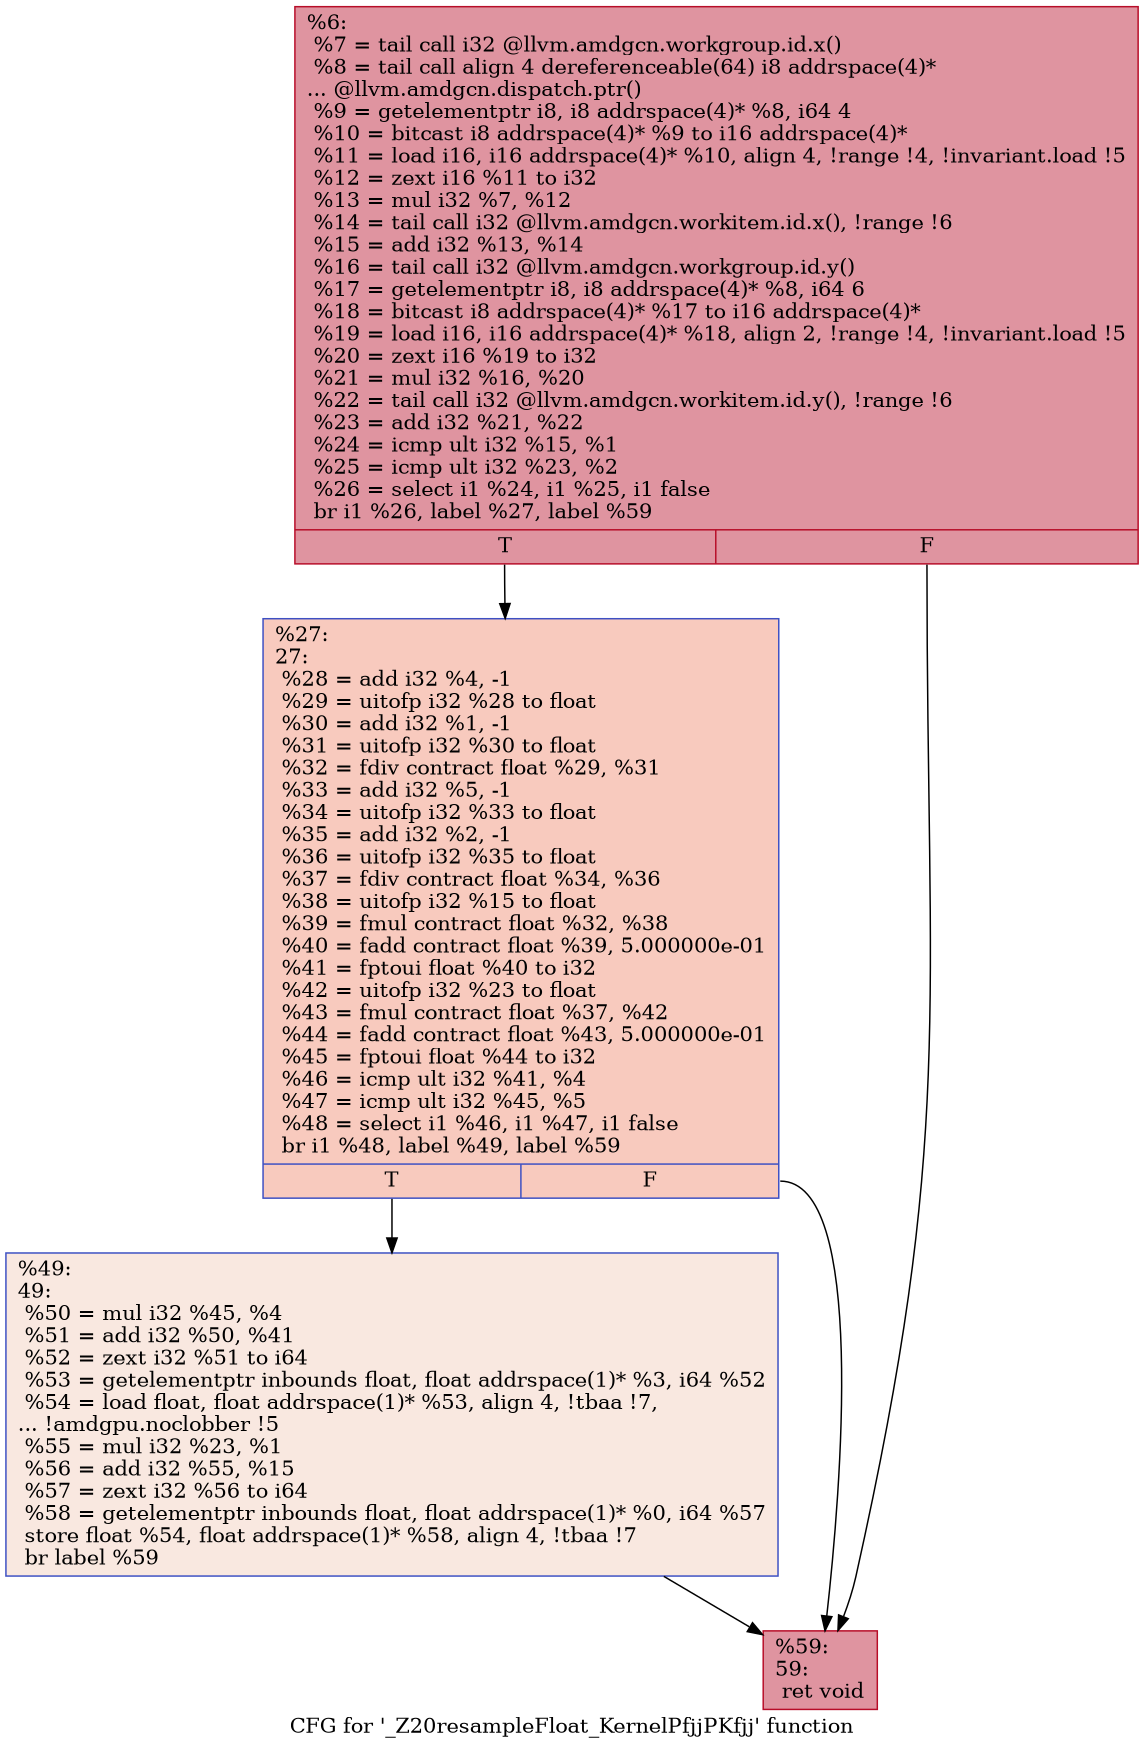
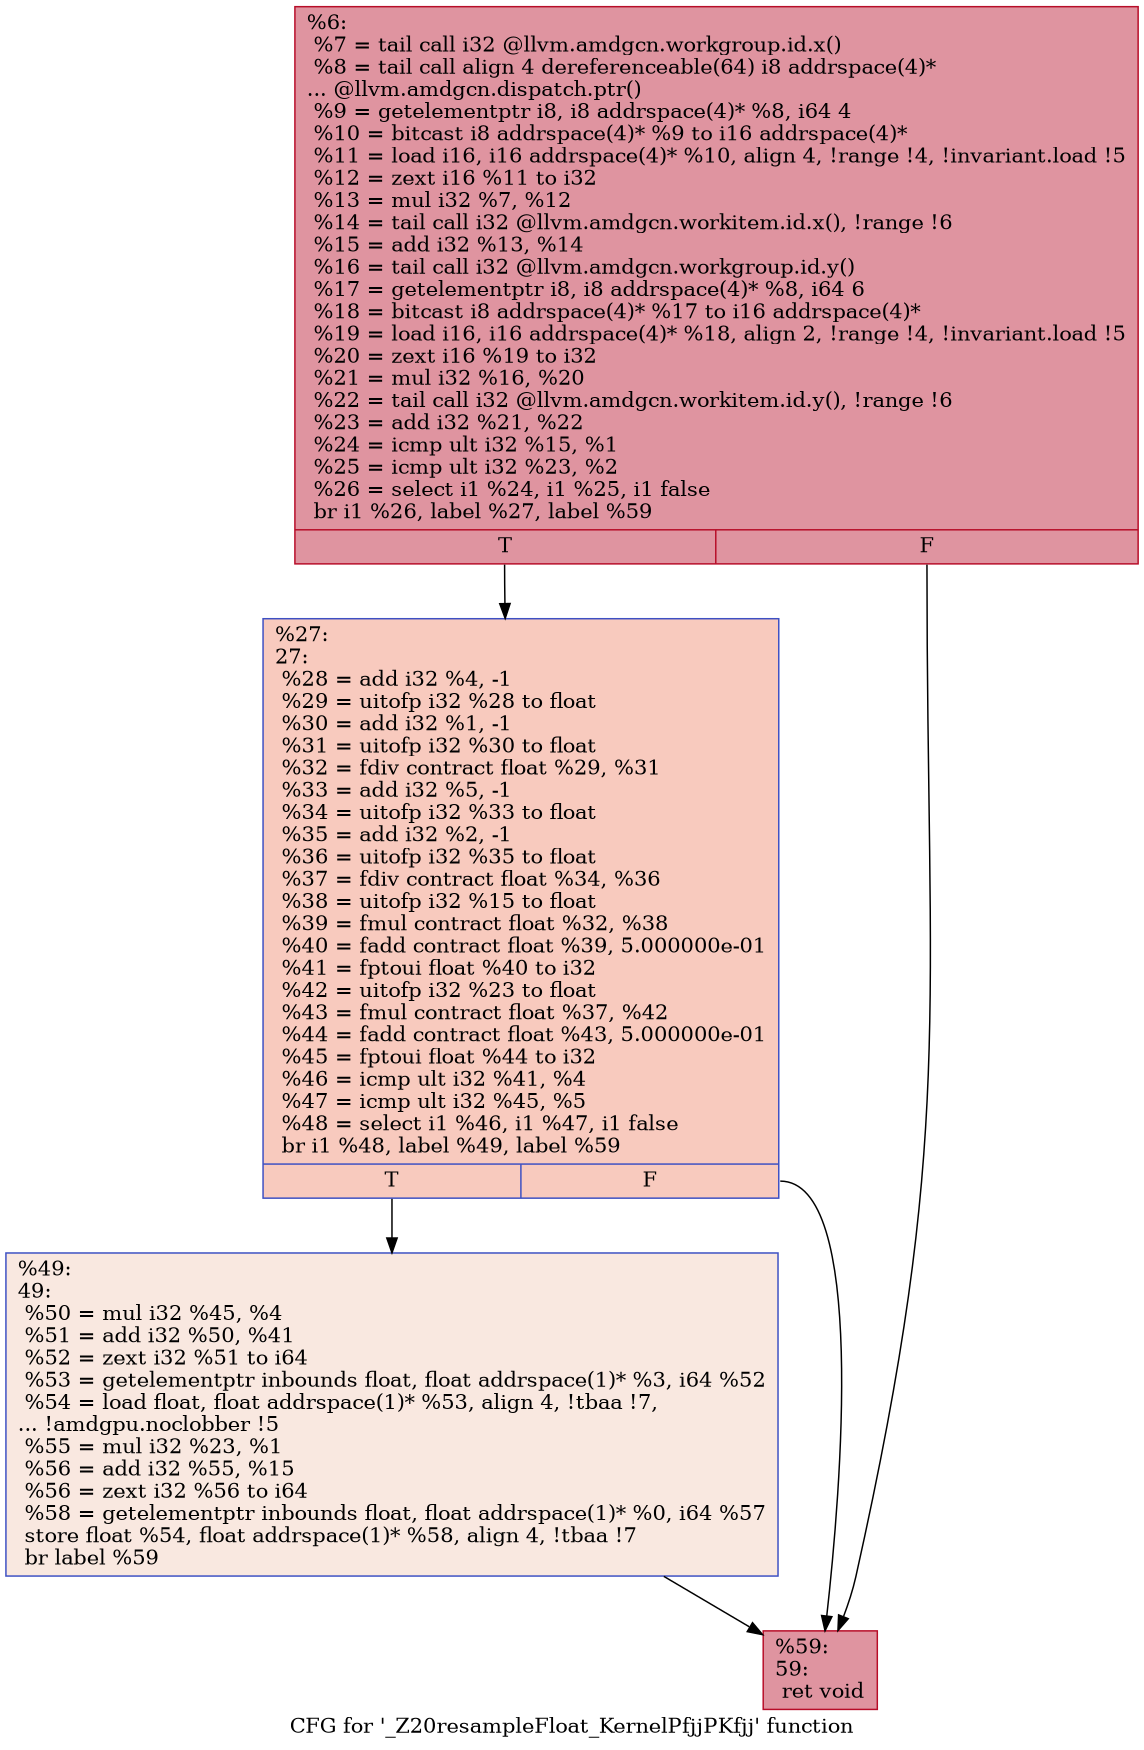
(163, 1492) -> (163, 1492)
